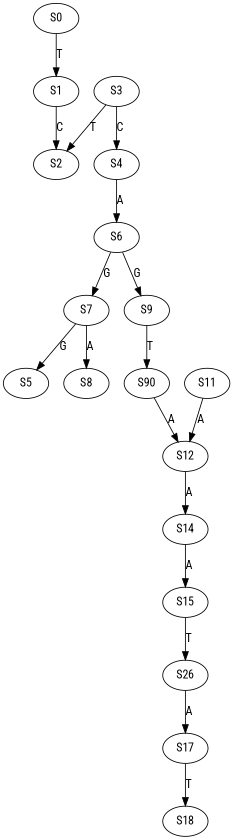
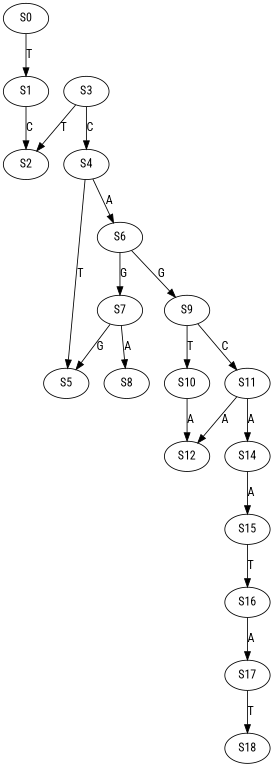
none -> (77, 270)
none -> (215, 344)
(147, 383) -> (187, 383)
(185, 489) -> (247, 416)
(185, 675) -> (247, 602)
